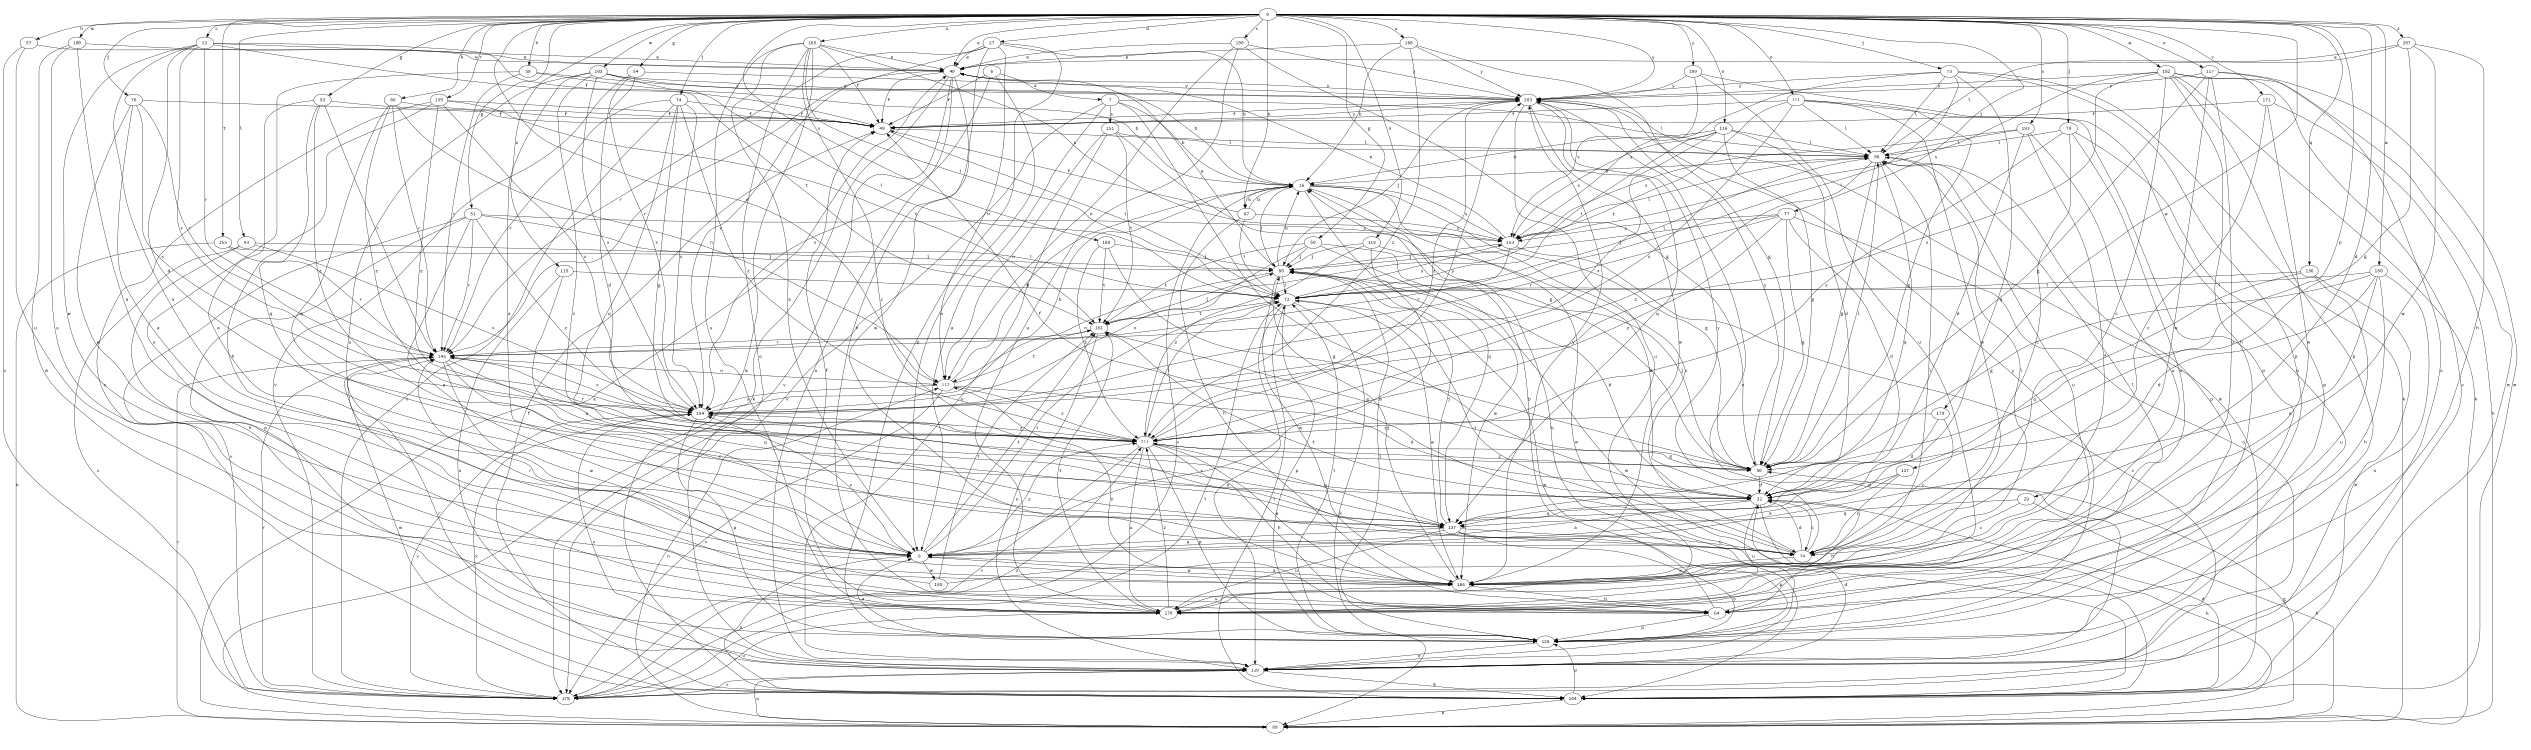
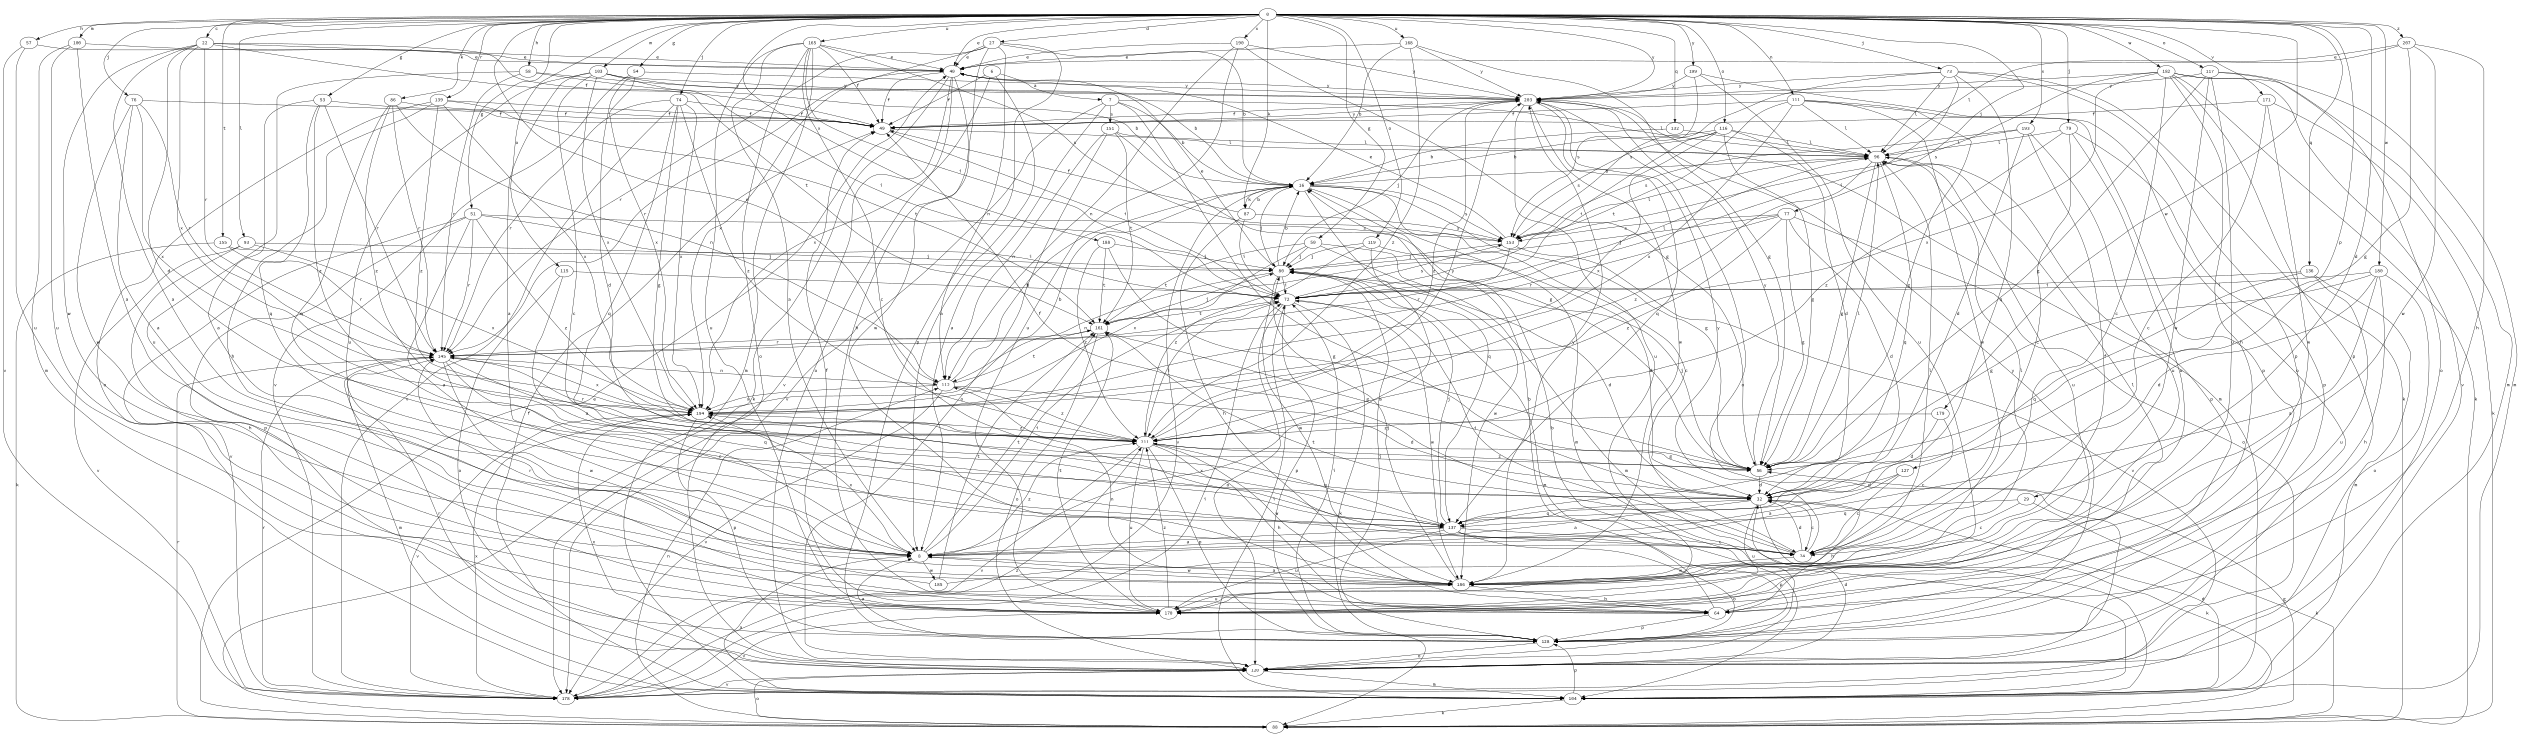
none -> (1675, 128)
